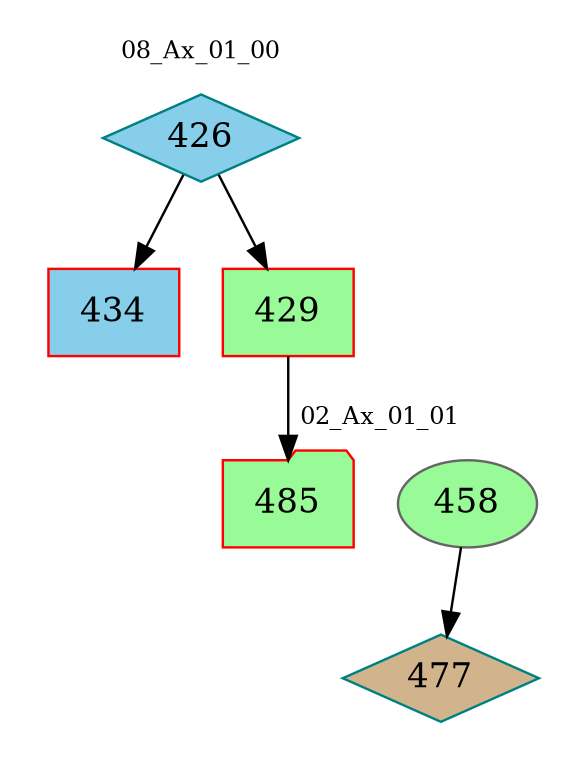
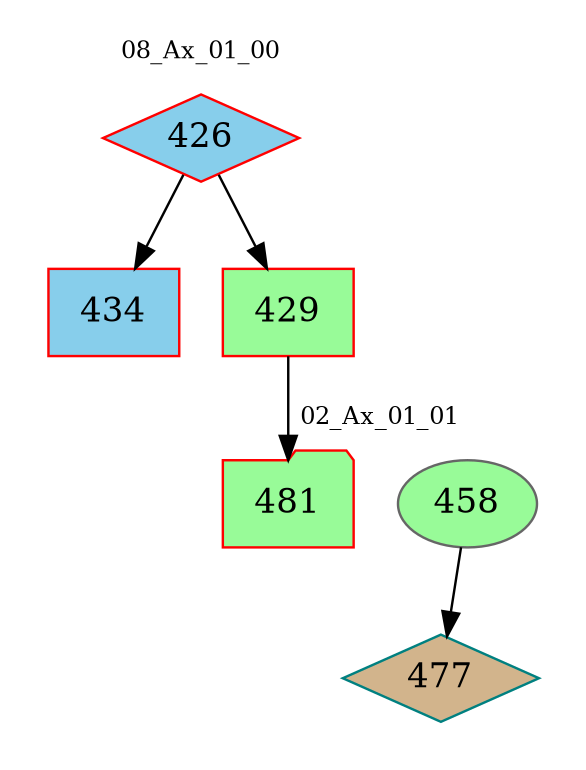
(201, 138) -> (201, 138)
(288, 504) -> (288, 504)
